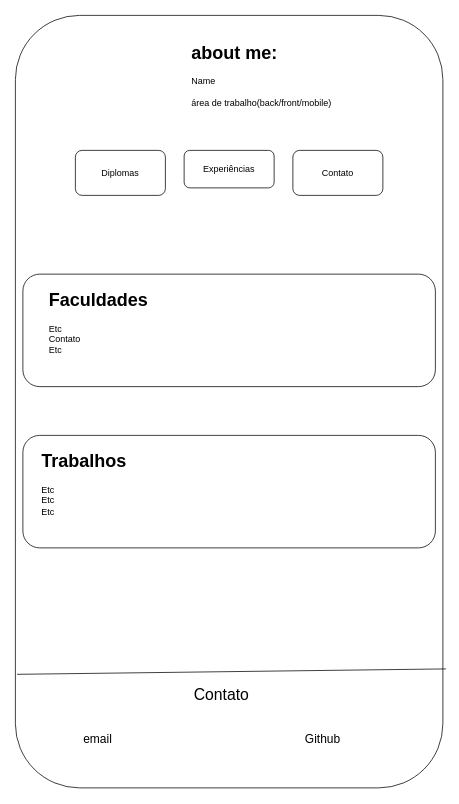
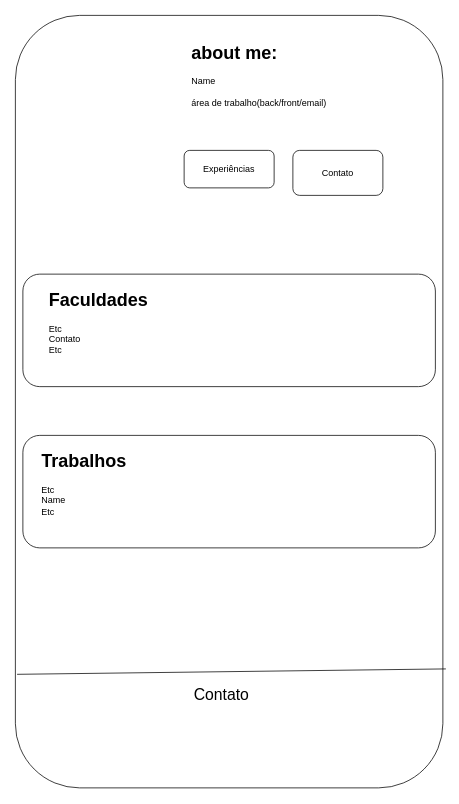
(274, 47) -> (271, 47)
(120, 173) -> none
(63, 461) -> (63, 461)
(98, 739) -> none
(323, 739) -> none
